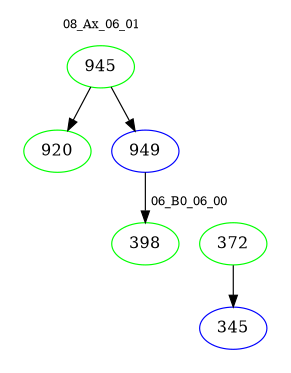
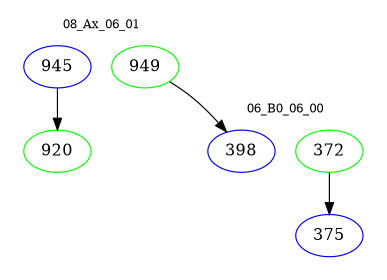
(101, 67) -> (57, 67)
(120, 104) -> none
(145, 151) -> (145, 67)
(145, 244) -> (241, 151)
(233, 328) -> (329, 236)
